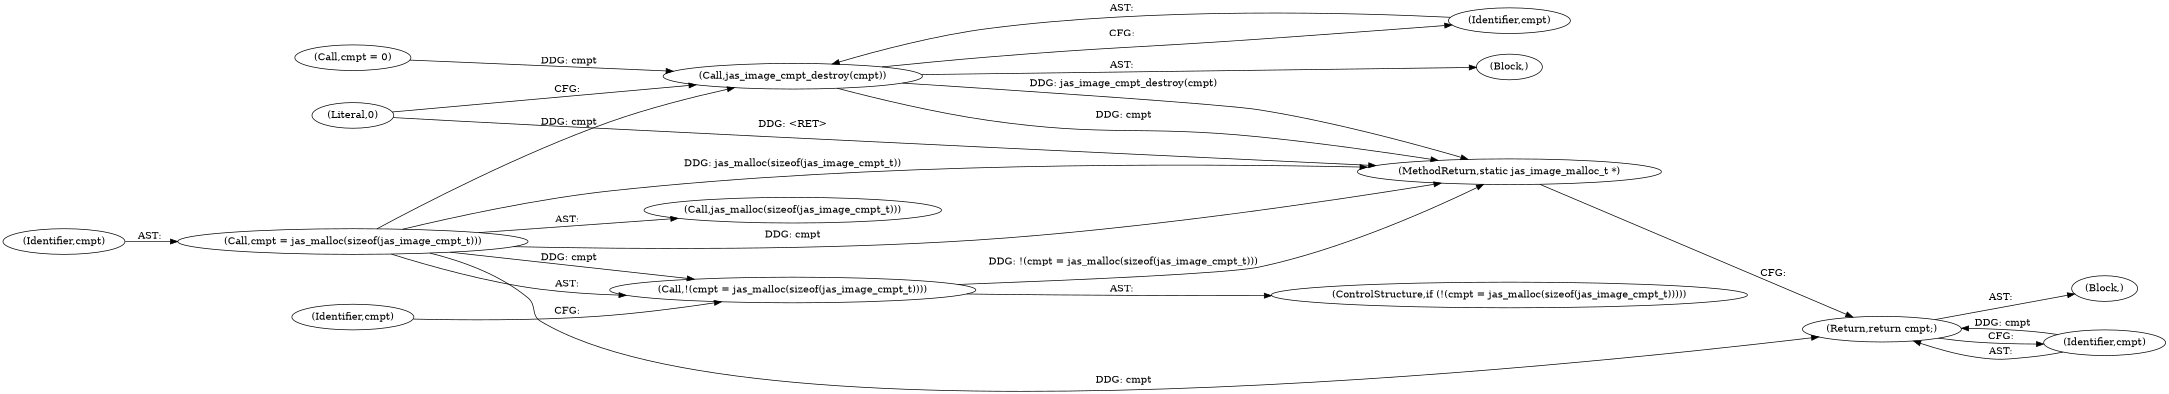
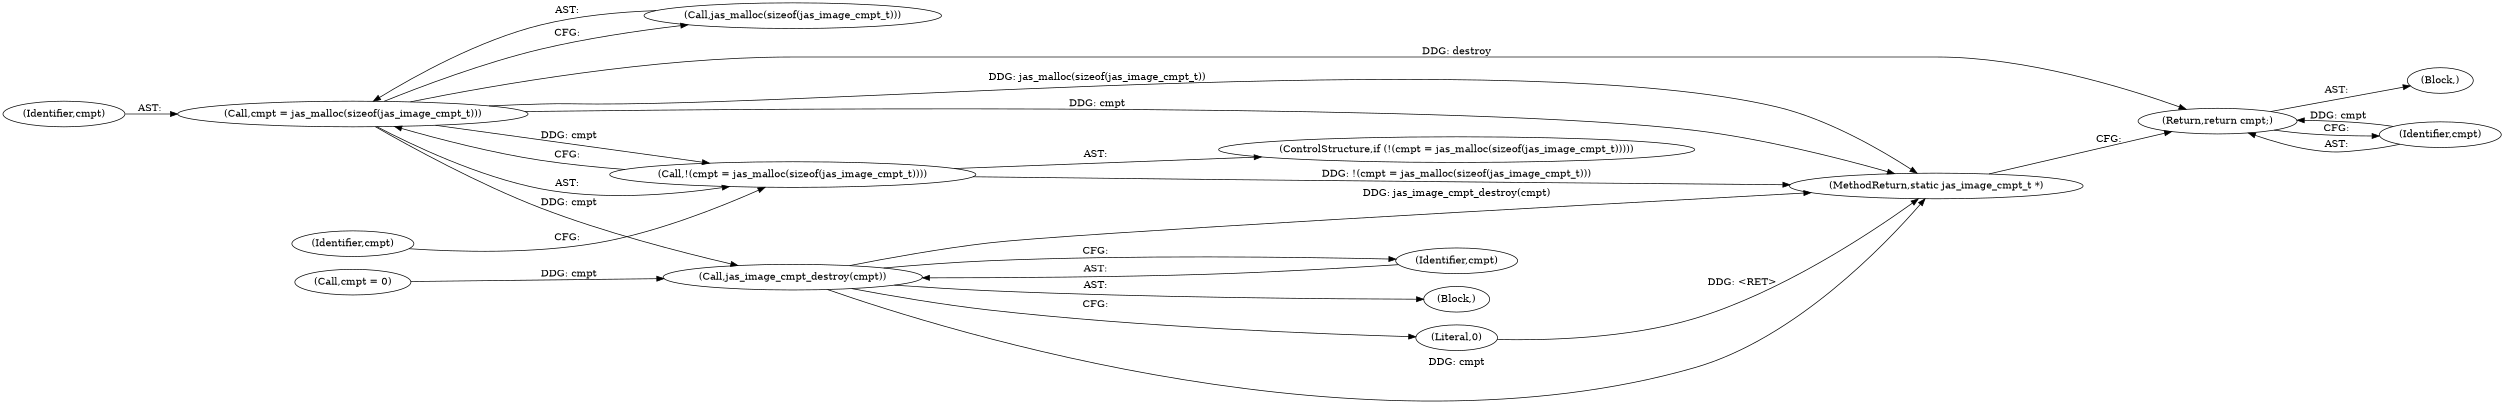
none -> (511, 34)
(541, 99) -> (1129, 323)
none -> (512, 155)
(1509, 172) -> (1936, 186)
(569, 220) -> (569, 33)
(1124, 380) -> (1457, 52)
